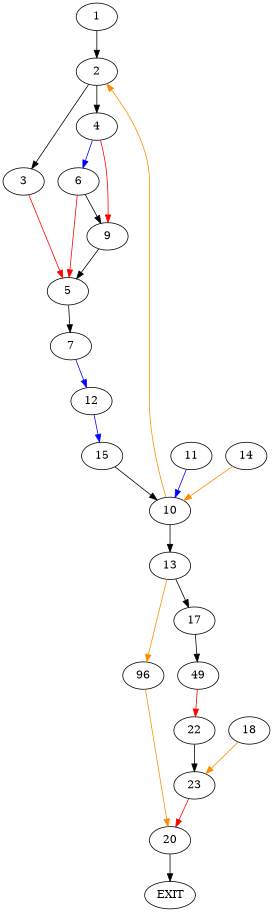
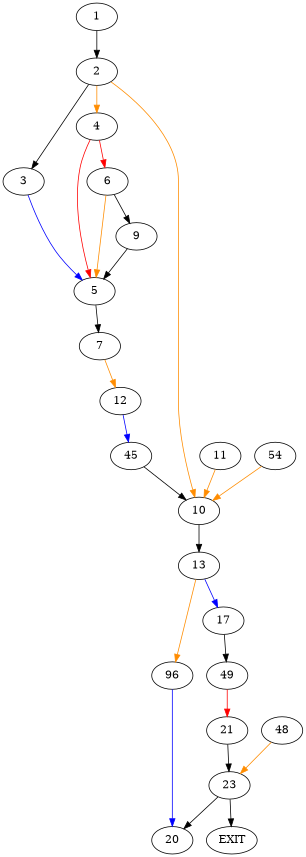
(97, 95) -> (97, 95)
(89, 150) -> (101, 150)
(107, 177) -> (78, 204)
(74, 232) -> (101, 232)
(44, 233) -> (47, 238)
(149, 290) -> (178, 274)
(80, 370) -> (109, 370)
(102, 456) -> (131, 456)
(246, 456) -> (275, 456)
(182, 480) -> (211, 480)
(181, 590) -> (210, 590)
(194, 730) -> (227, 730)
(249, 730) -> (282, 730)
(156, 754) -> (172, 754)
(184, 809) -> (204, 810)
(170, 864) -> (230, 809)
